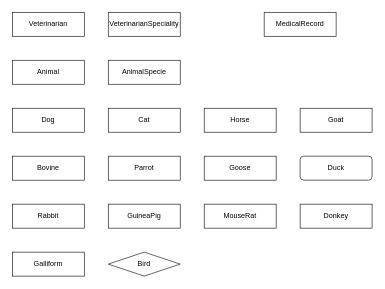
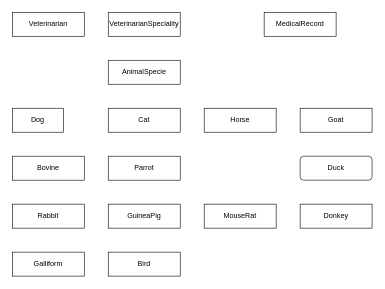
(48, 72) -> none
(48, 120) -> (38, 120)
(240, 168) -> none
(144, 264) -> (144, 264)
